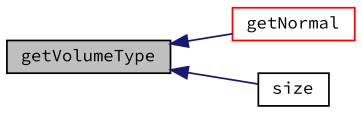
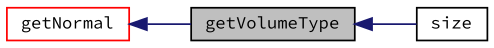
(210, 37) -> (169, 24)
